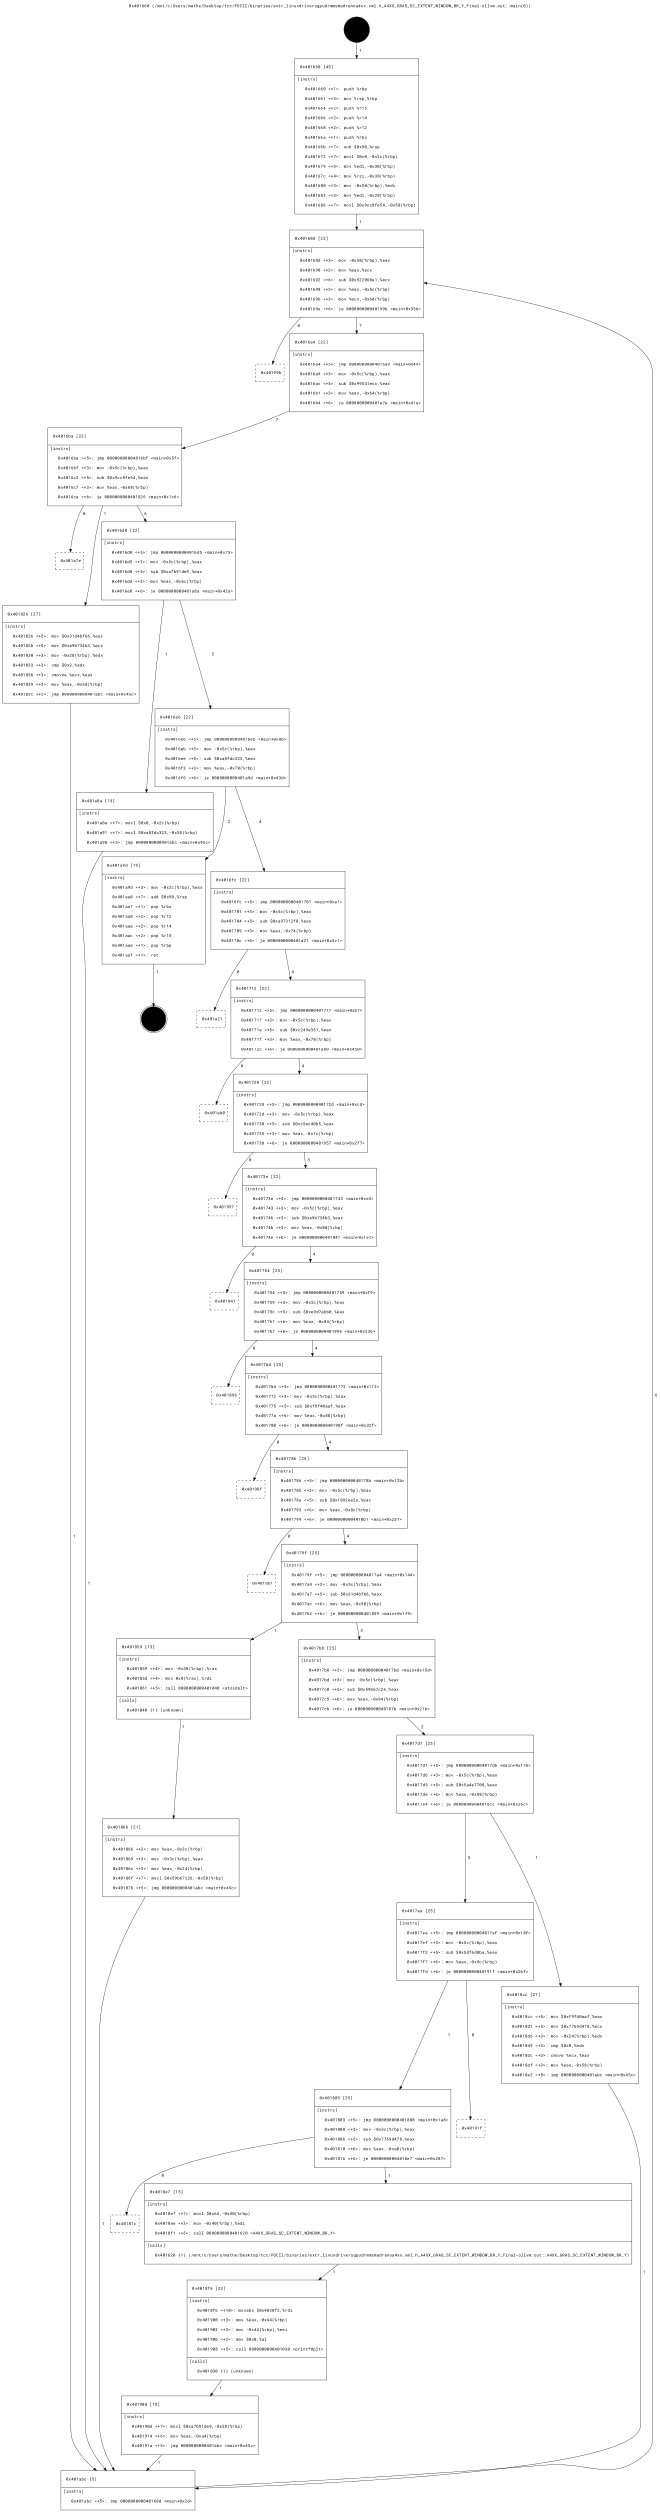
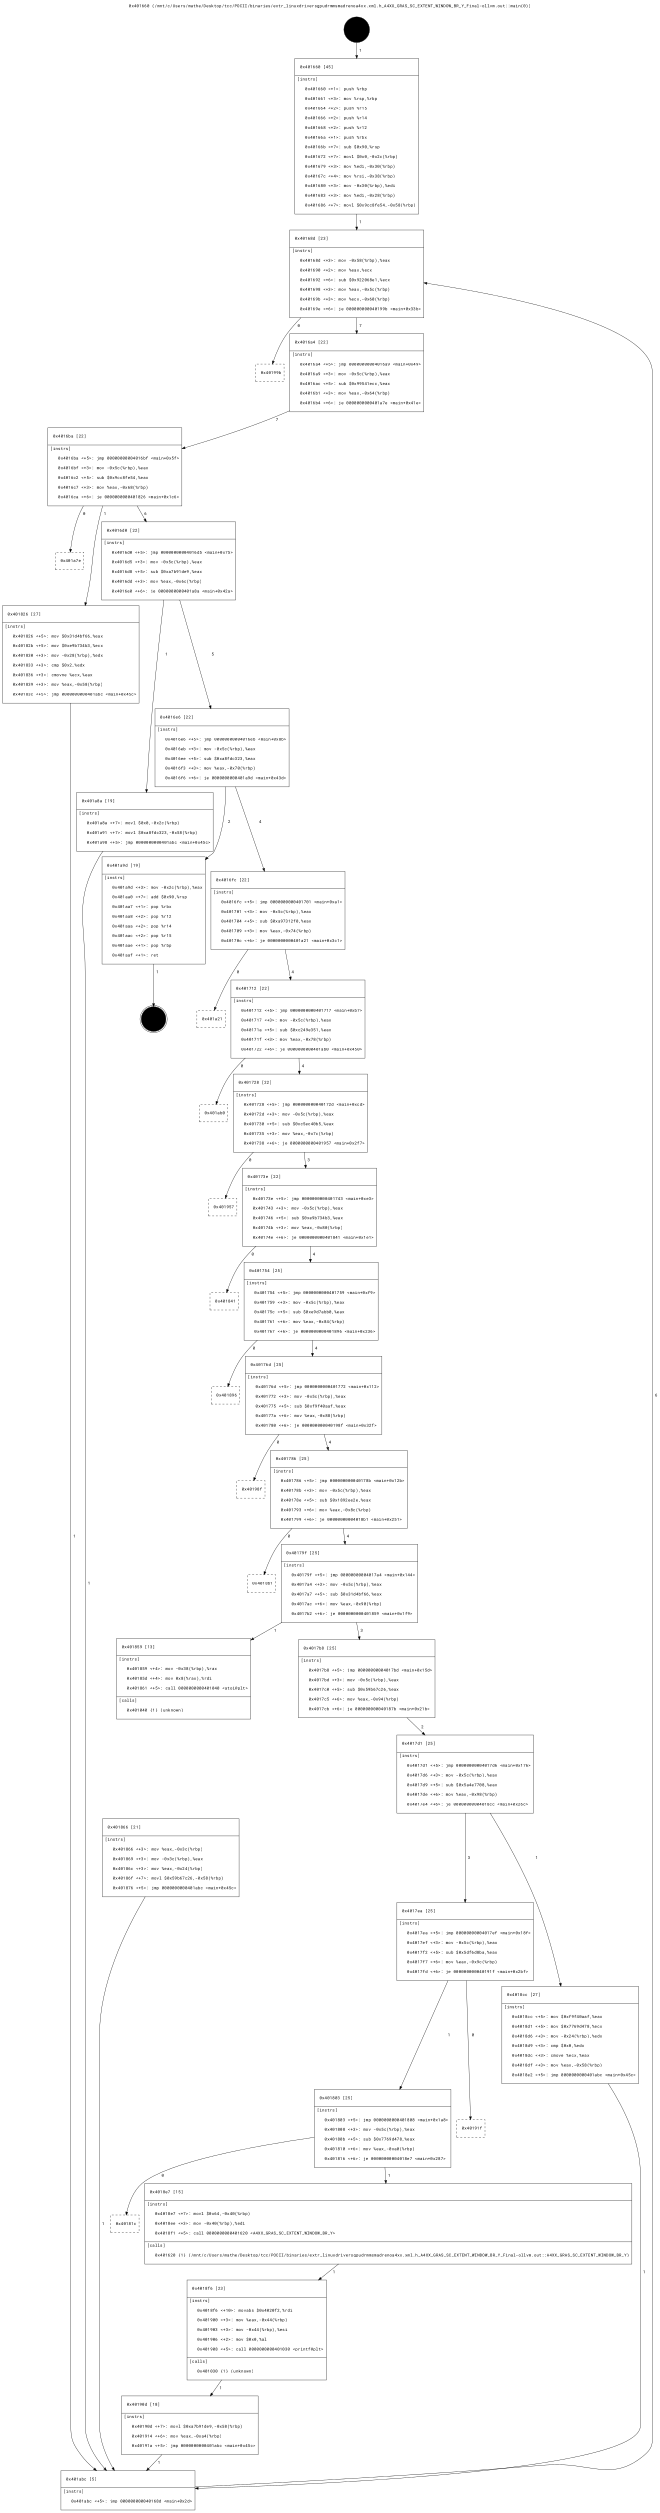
(177, 1767) -> none
